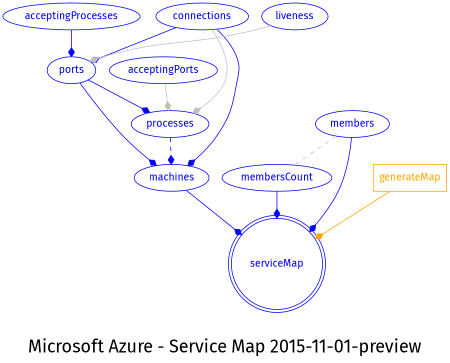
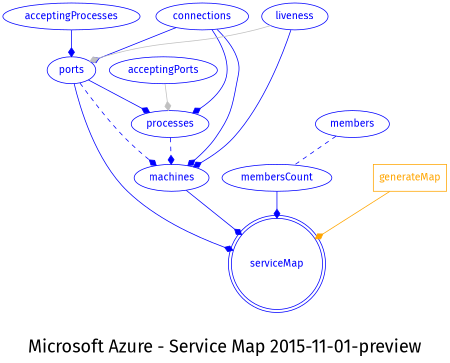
(227, 72) -> (227, 72)
none -> (257, 104)
(112, 124) -> (112, 124)
(315, 151) -> (315, 151)
(341, 184) -> (125, 188)
